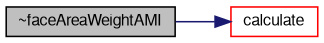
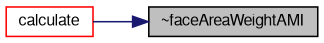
(195, 22) -> (113, 22)
